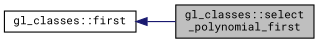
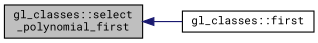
(161, 22) -> (168, 22)
